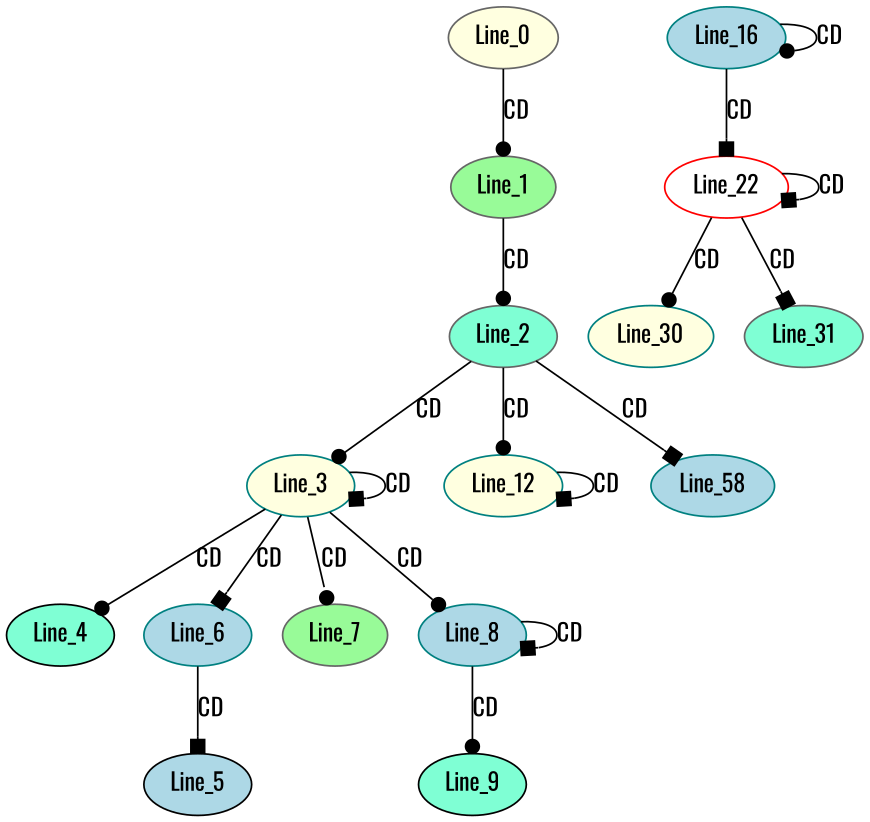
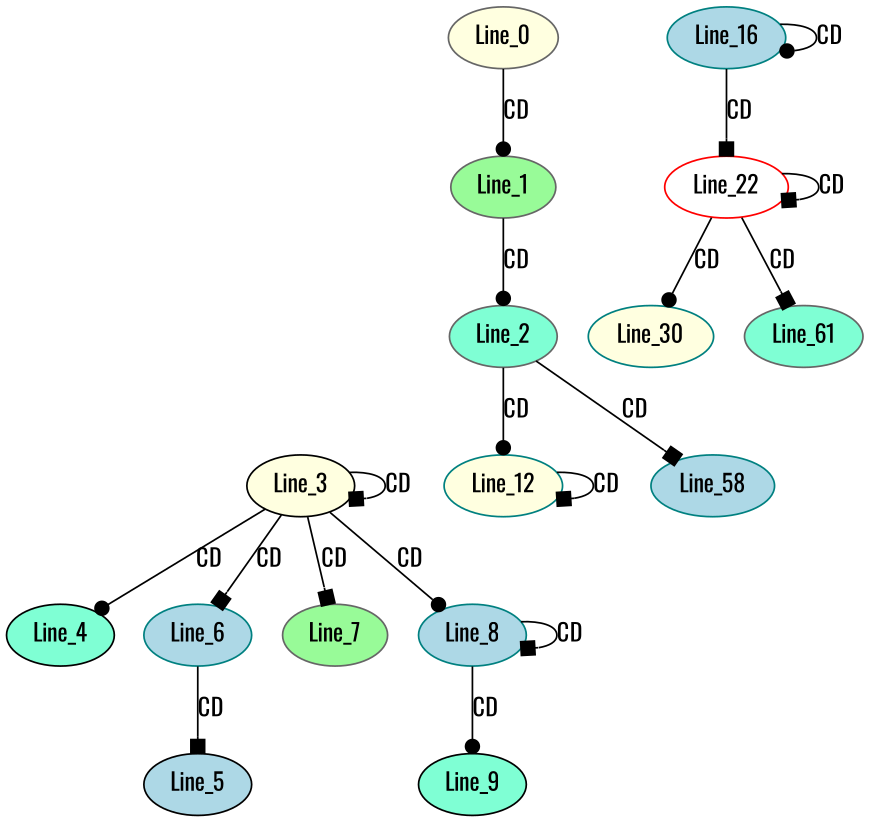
(804, 336) -> (804, 336)
(408, 407) -> none
(301, 486) -> (301, 486)
(316, 552) -> (316, 552)
